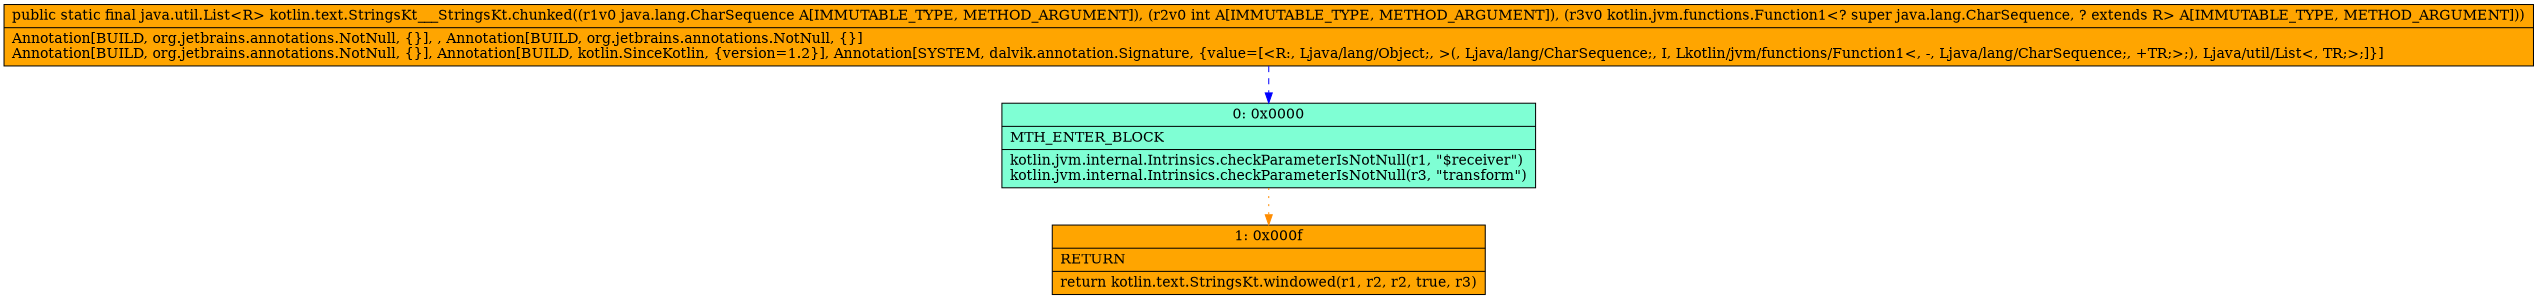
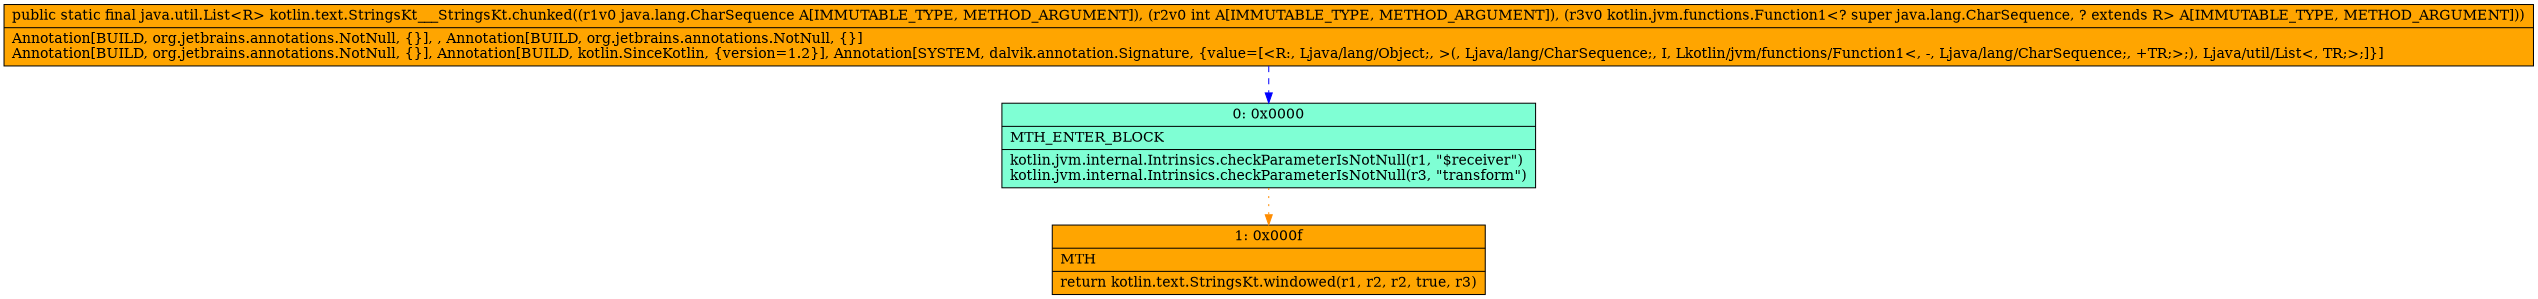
(1093, 259) -> (1078, 259)
